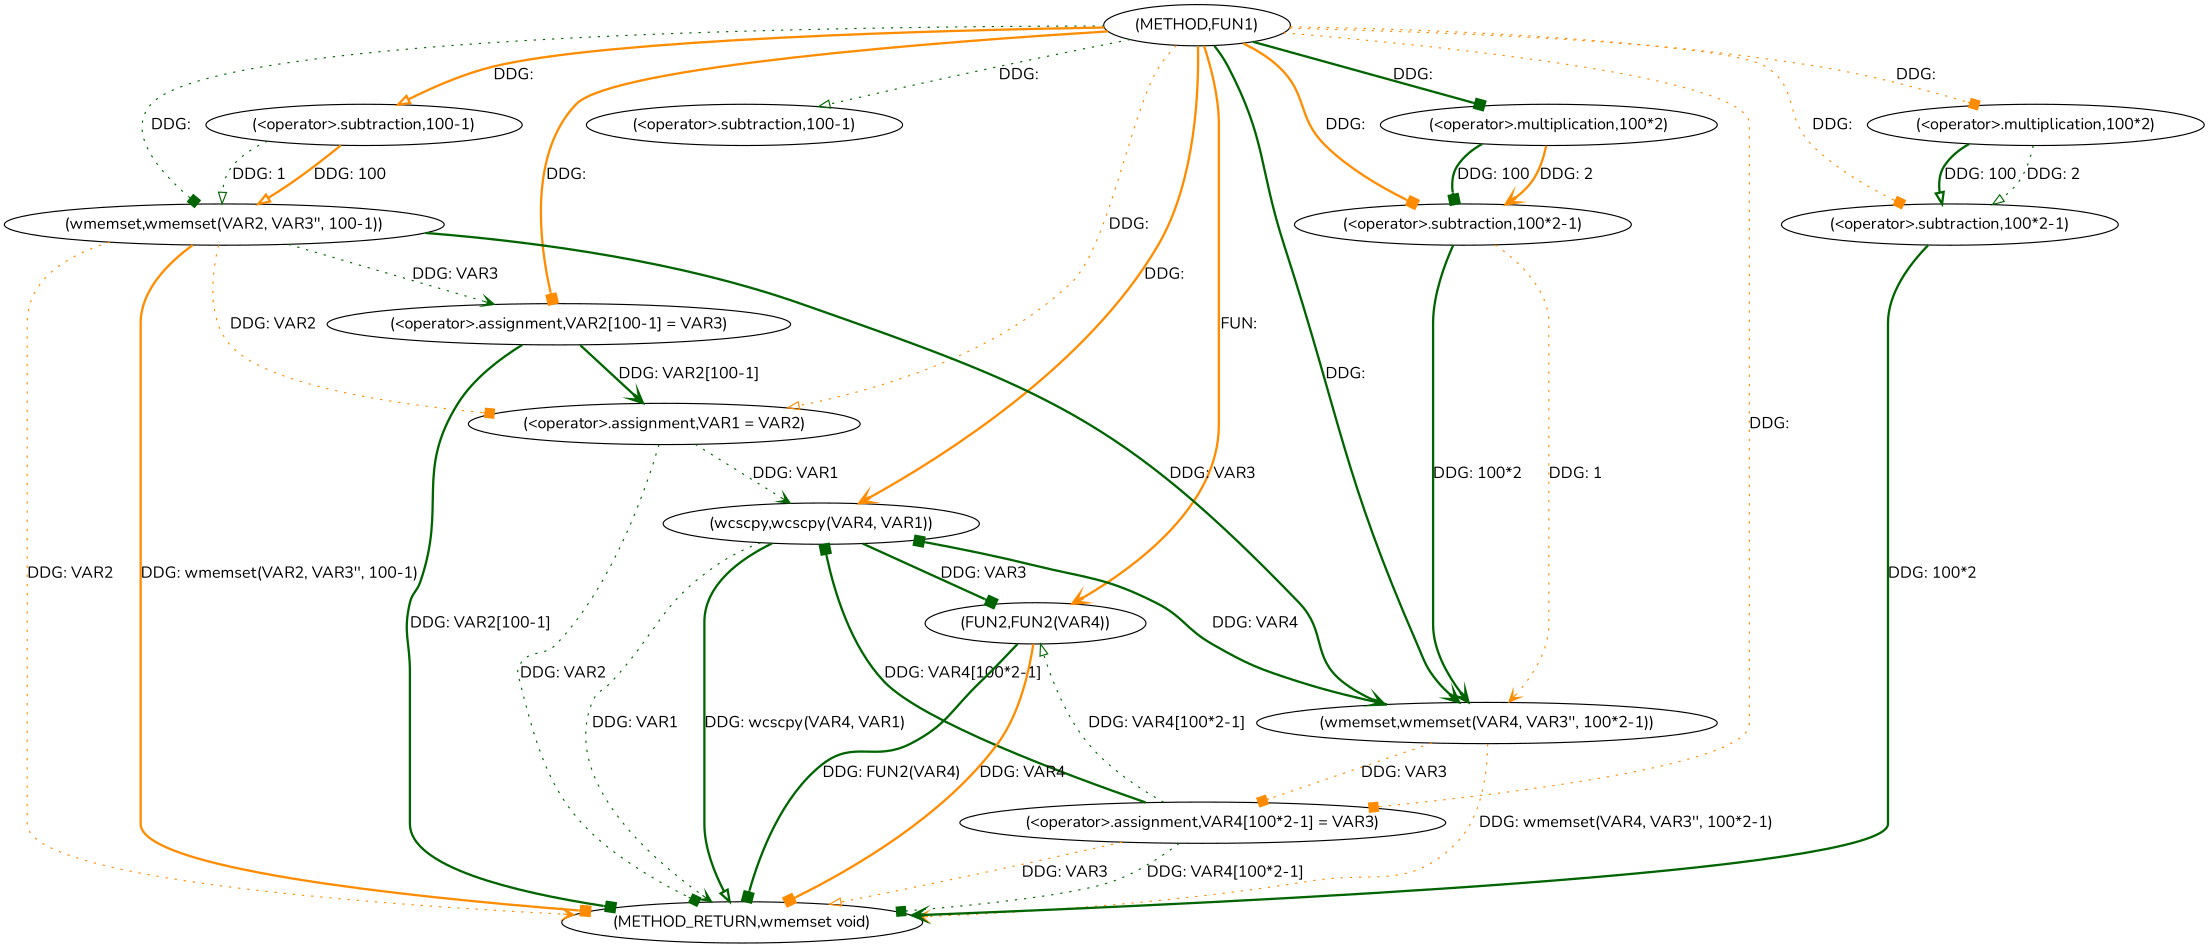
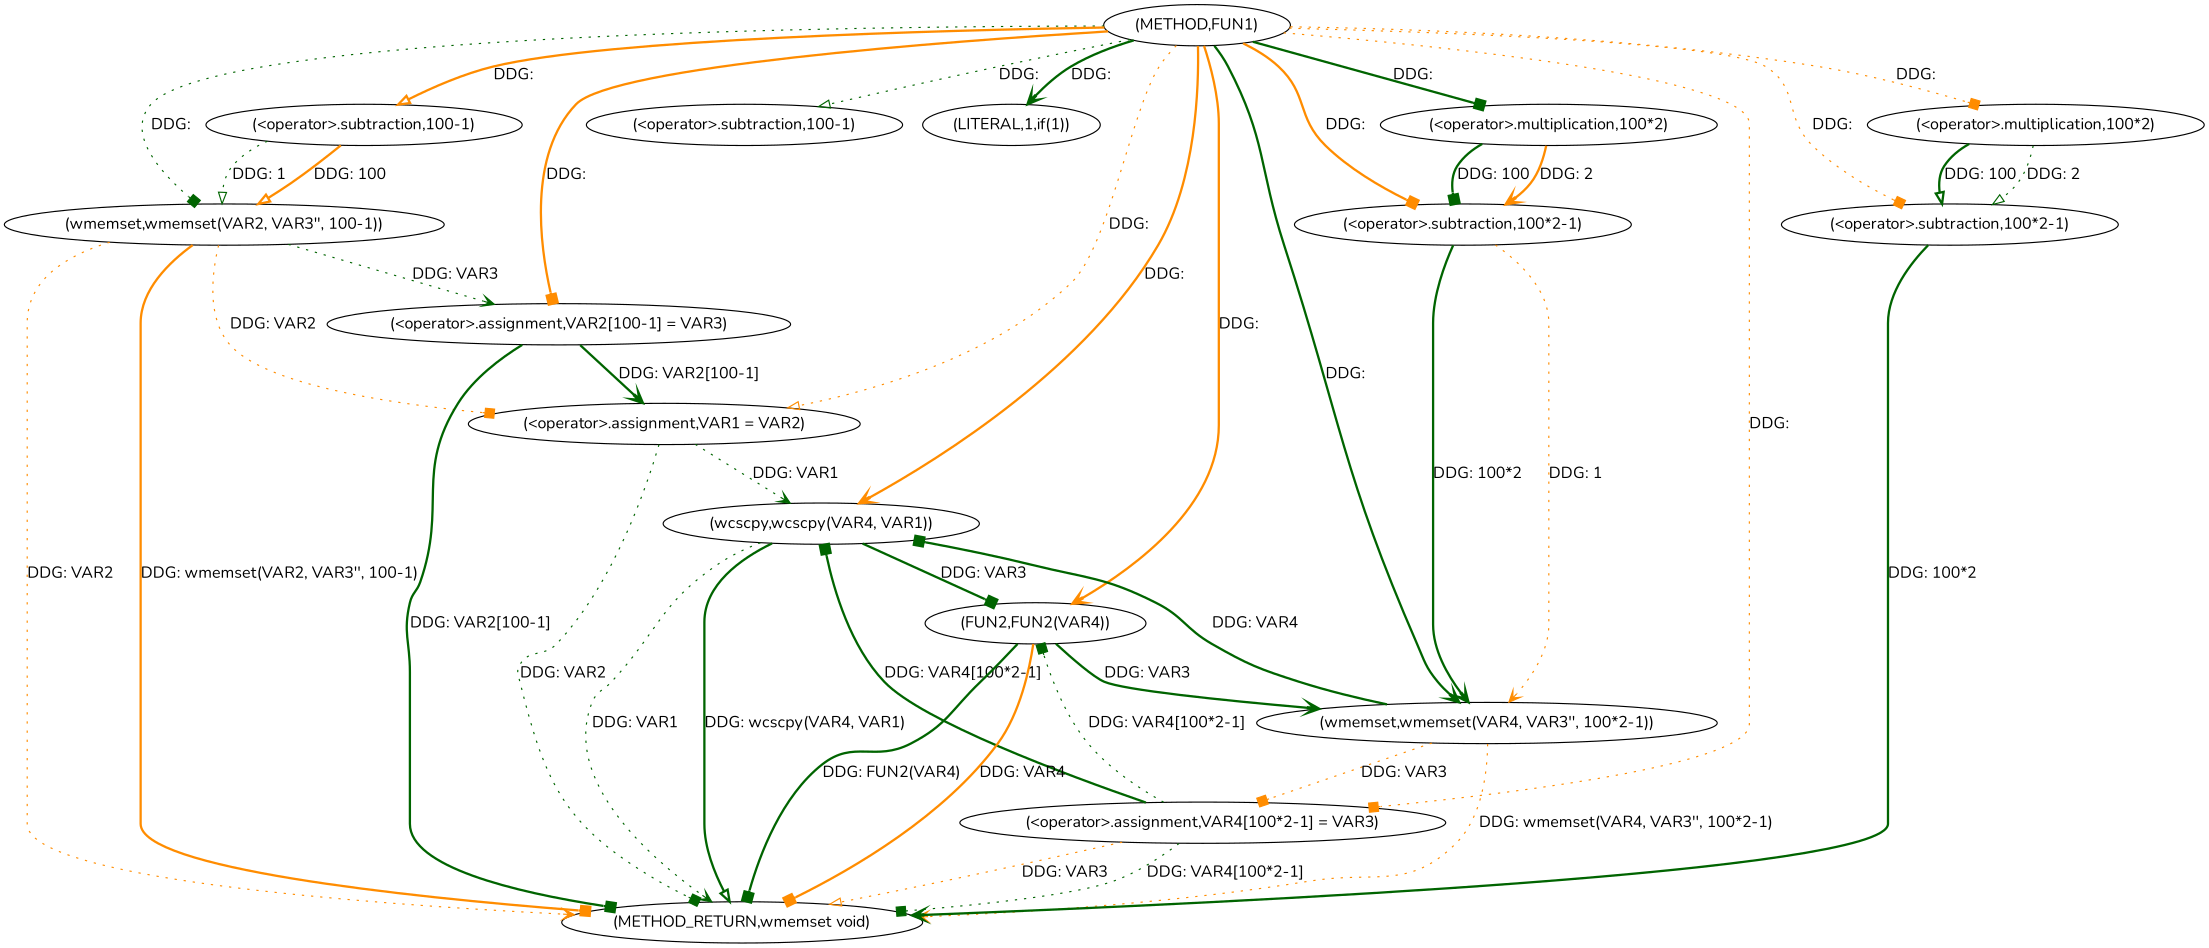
none -> (1011, 125)
(1241, 324) -> (1241, 324)
(932, 351) -> (1175, 694)
(1087, 742) -> (1087, 742)
